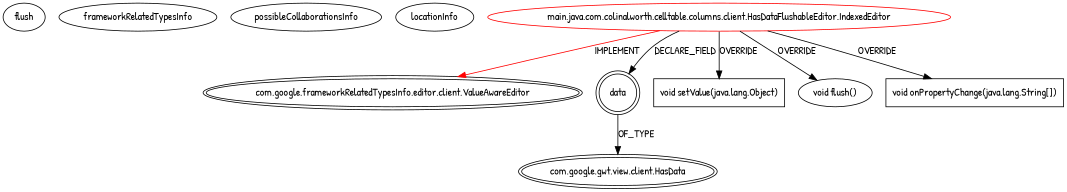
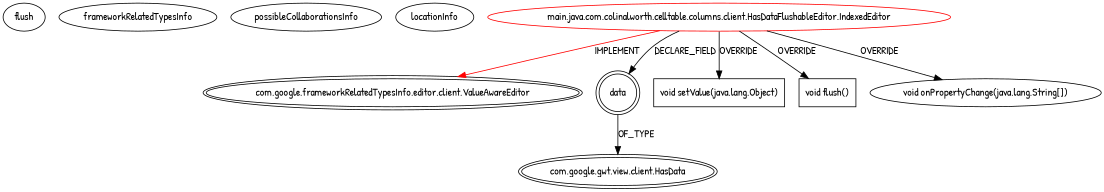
(835, 93) -> (827, 93)
(975, 93) -> (986, 93)
